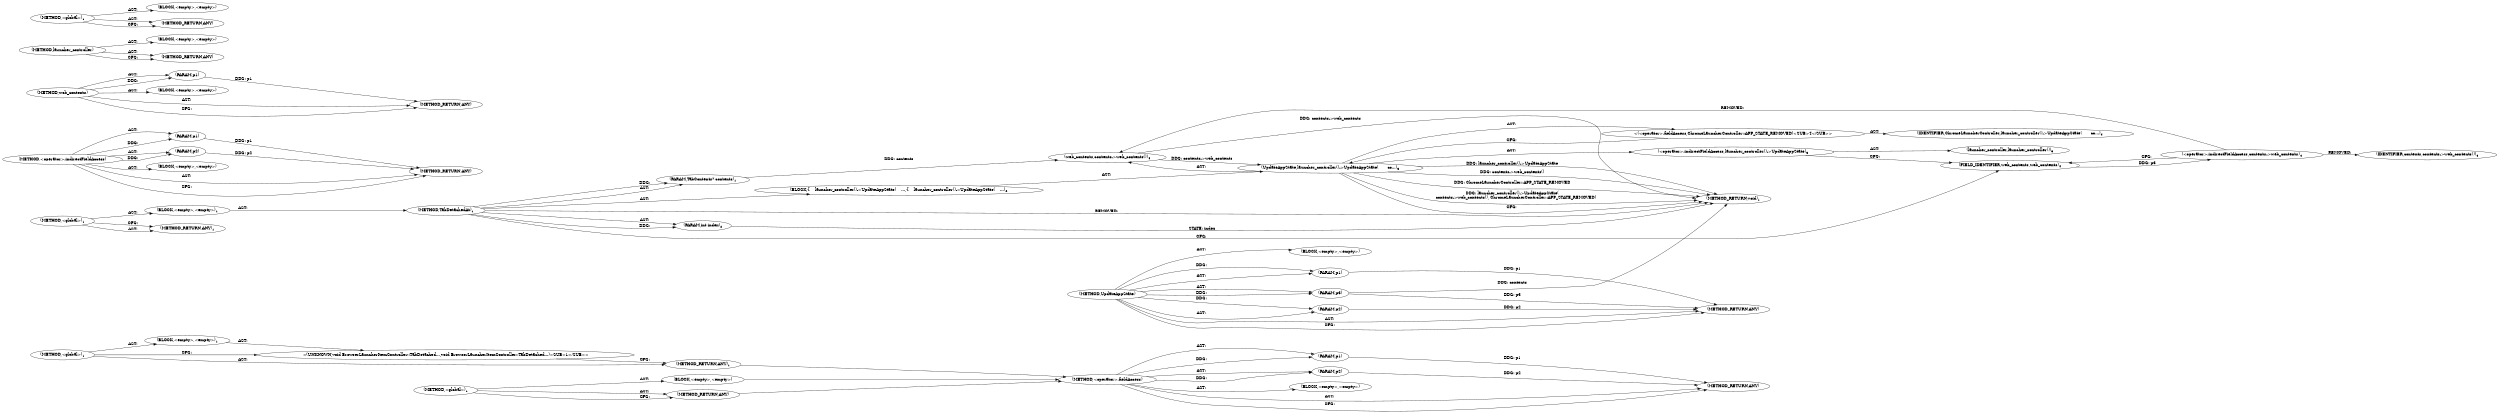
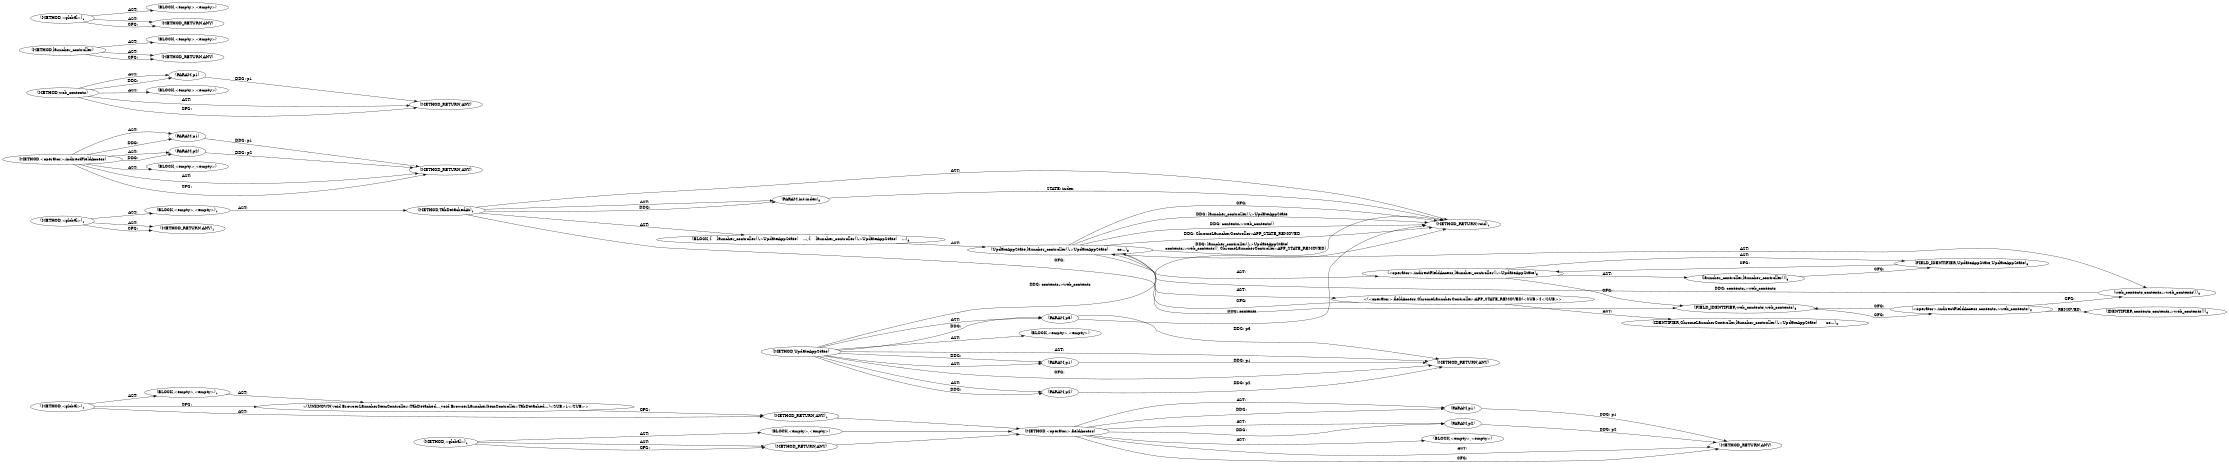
(1733, 108) -> (2070, 299)
(1435, 120) -> (1138, 295)
(2147, 163) -> (1880, 315)
(703, 180) -> none
(1107, 211) -> (956, 171)
none -> (1972, 263)
